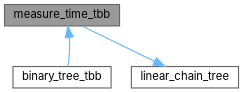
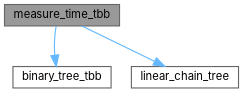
(70, 52) -> (55, 41)
